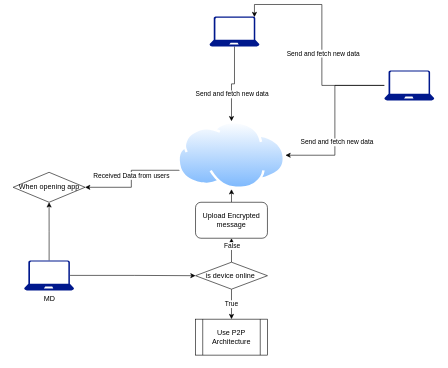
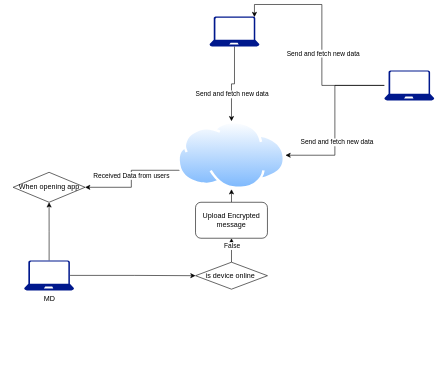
(231, 303) -> none
(231, 338) -> none
